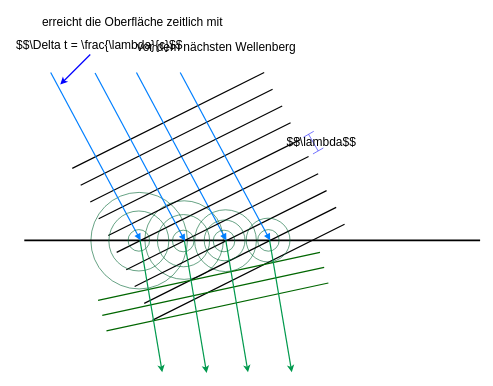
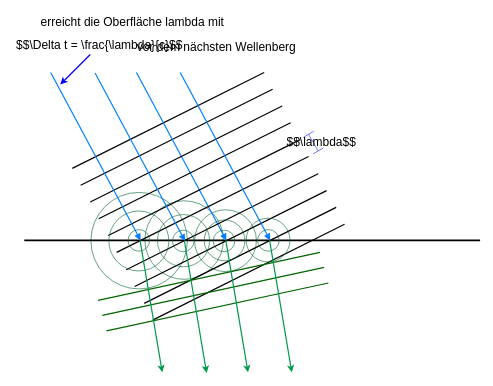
(133, 21) -> (133, 21)
